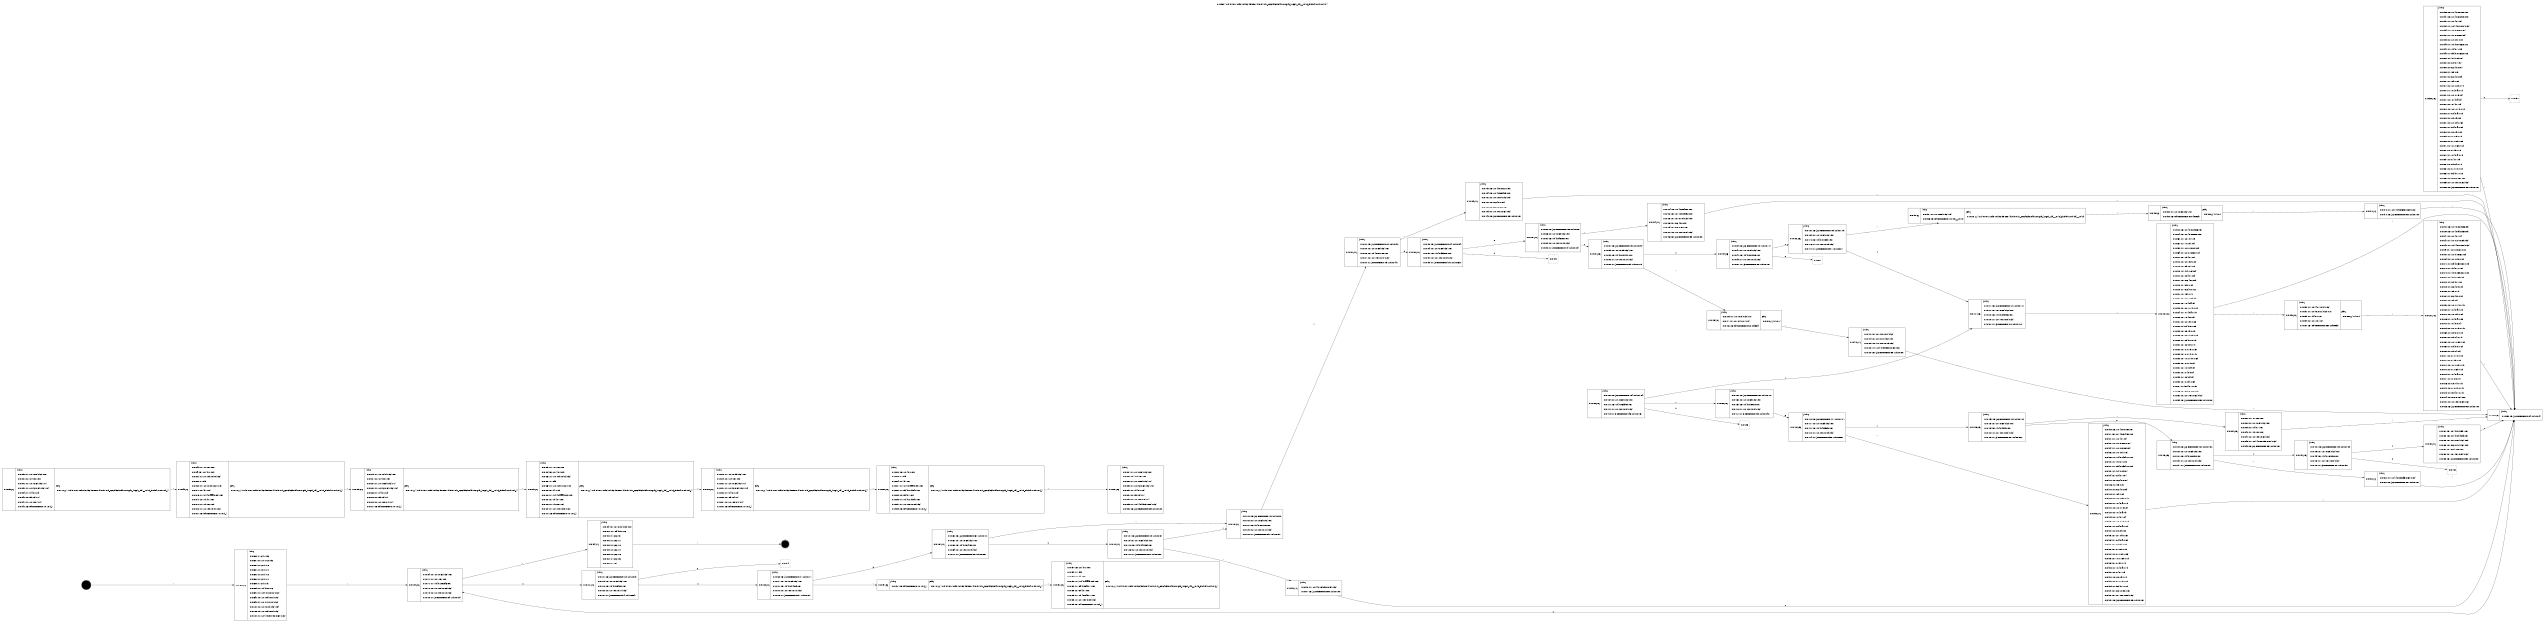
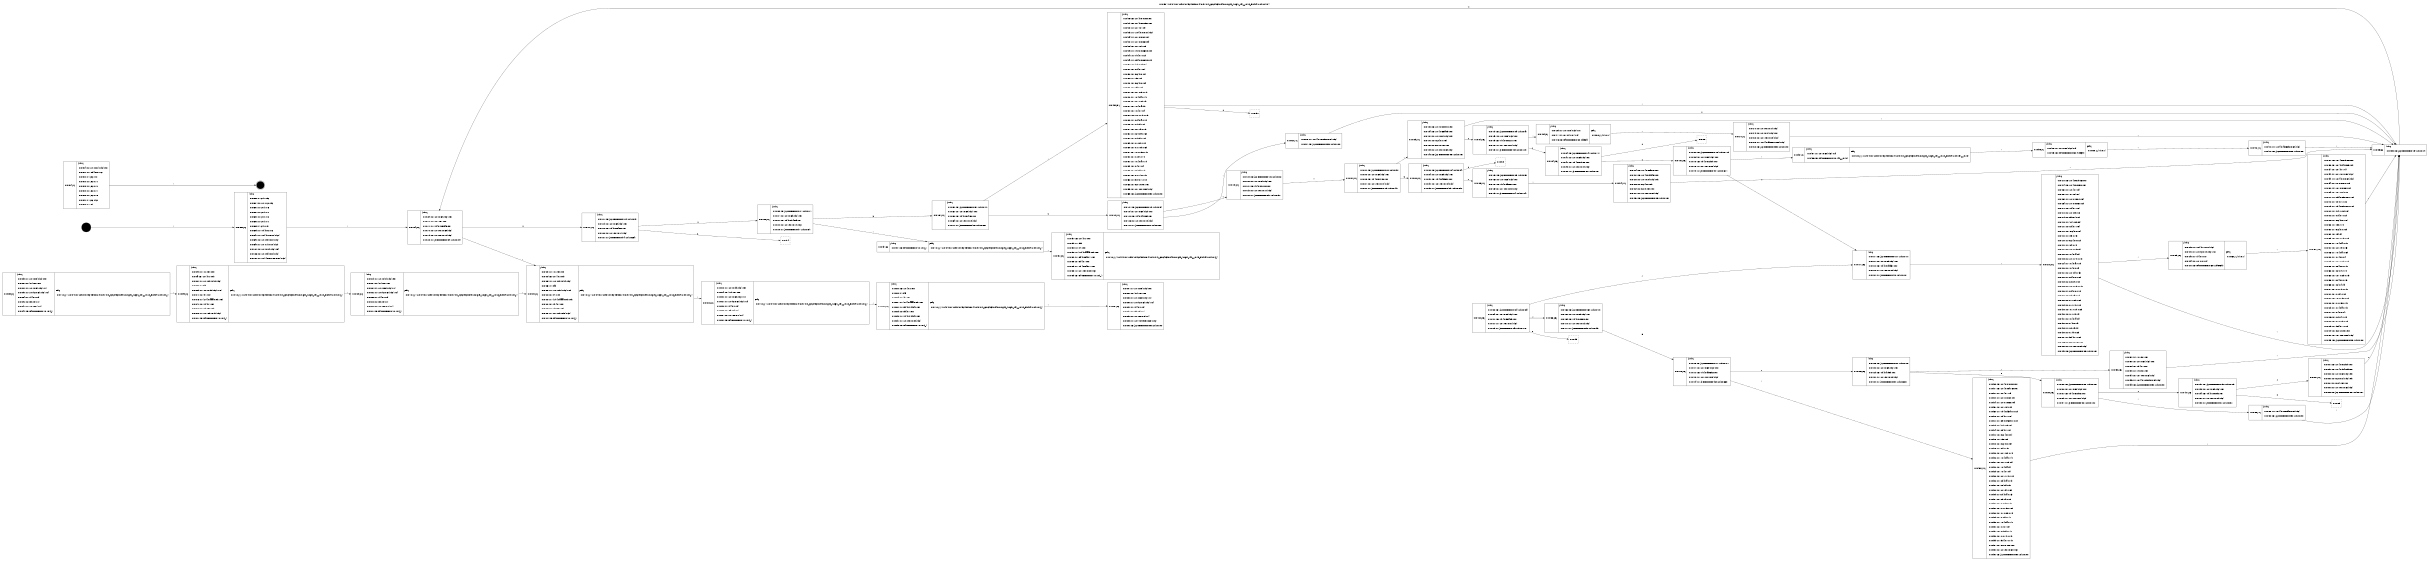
(1584, 246) -> (1468, 140)
(1107, 525) -> (1045, 162)
(524, 564) -> (498, 251)
